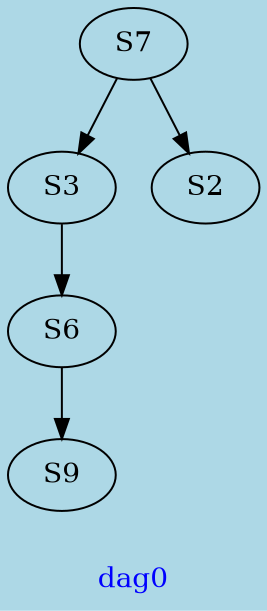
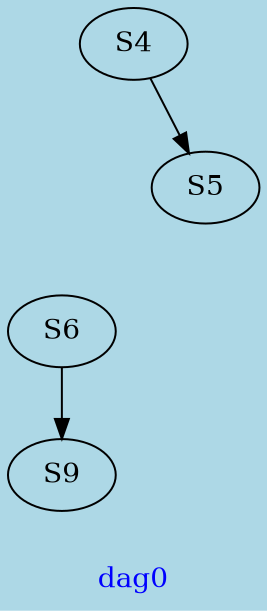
(134, 44) -> (134, 44)
(62, 188) -> none
(206, 188) -> (206, 188)
